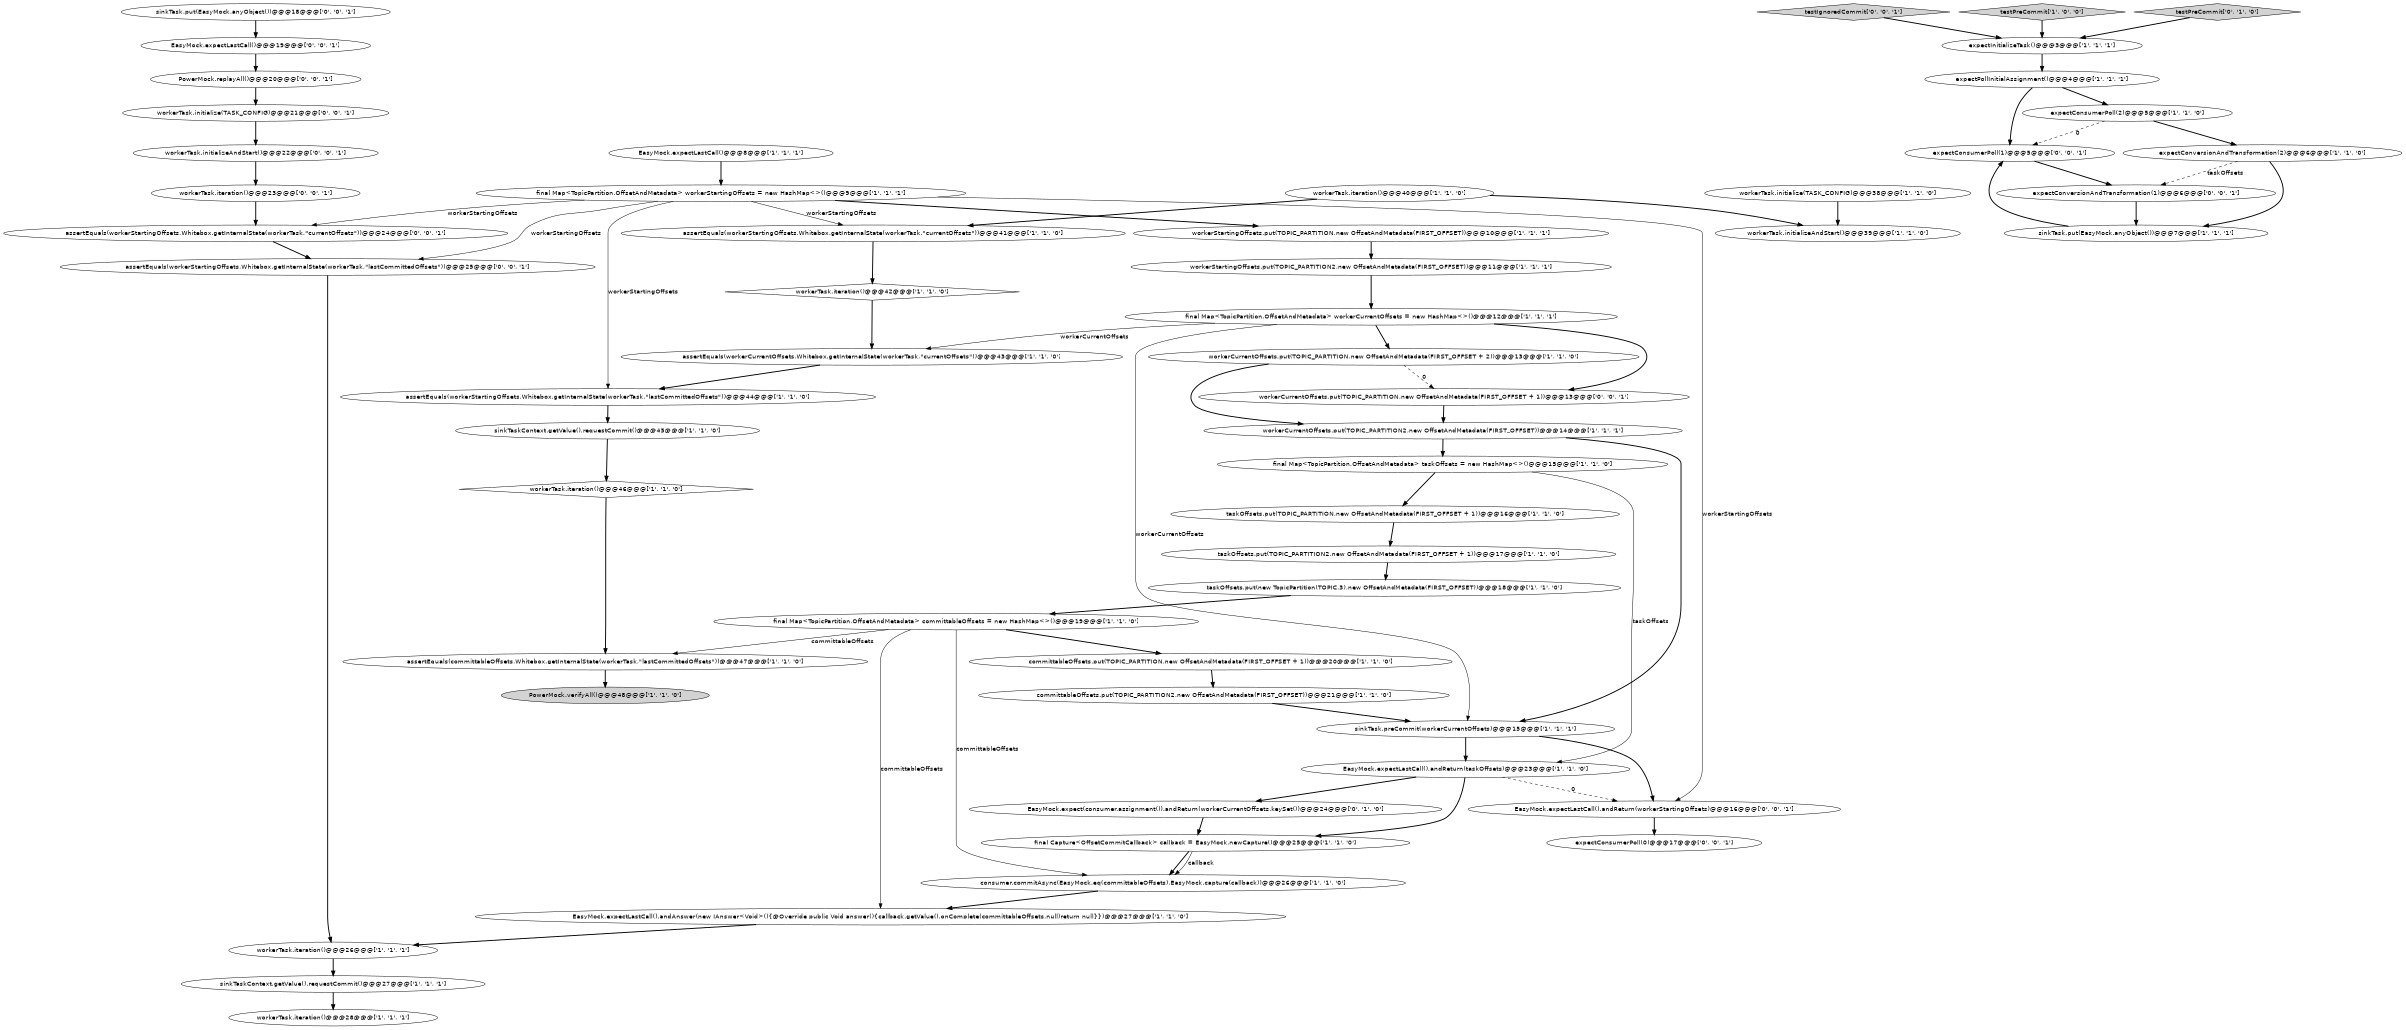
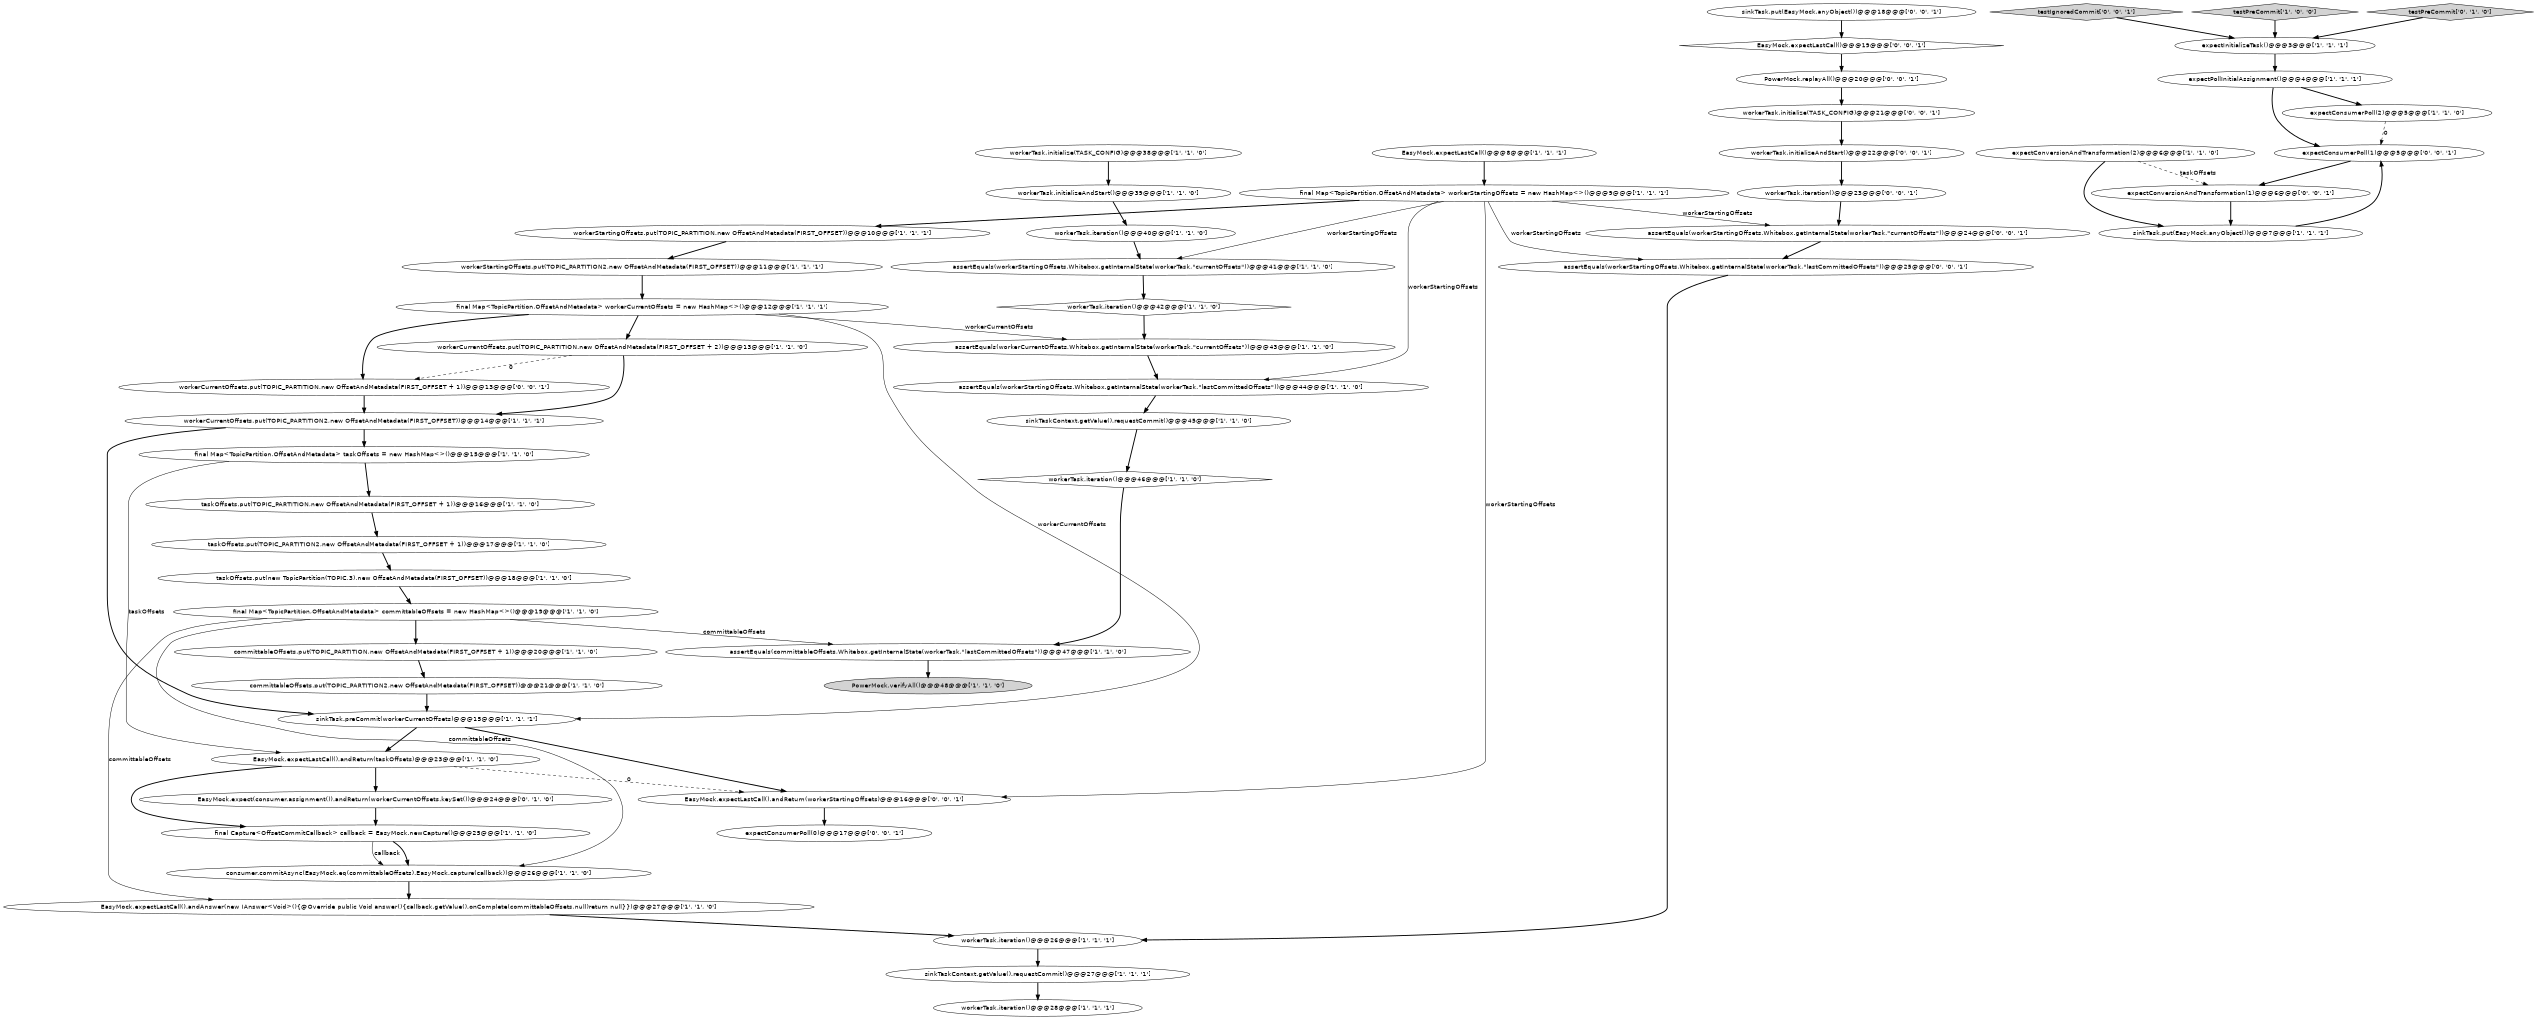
(256, 46) -> (1842, 46)
(2193, 132) -> none
(1645, 204) -> (1118, 210)
